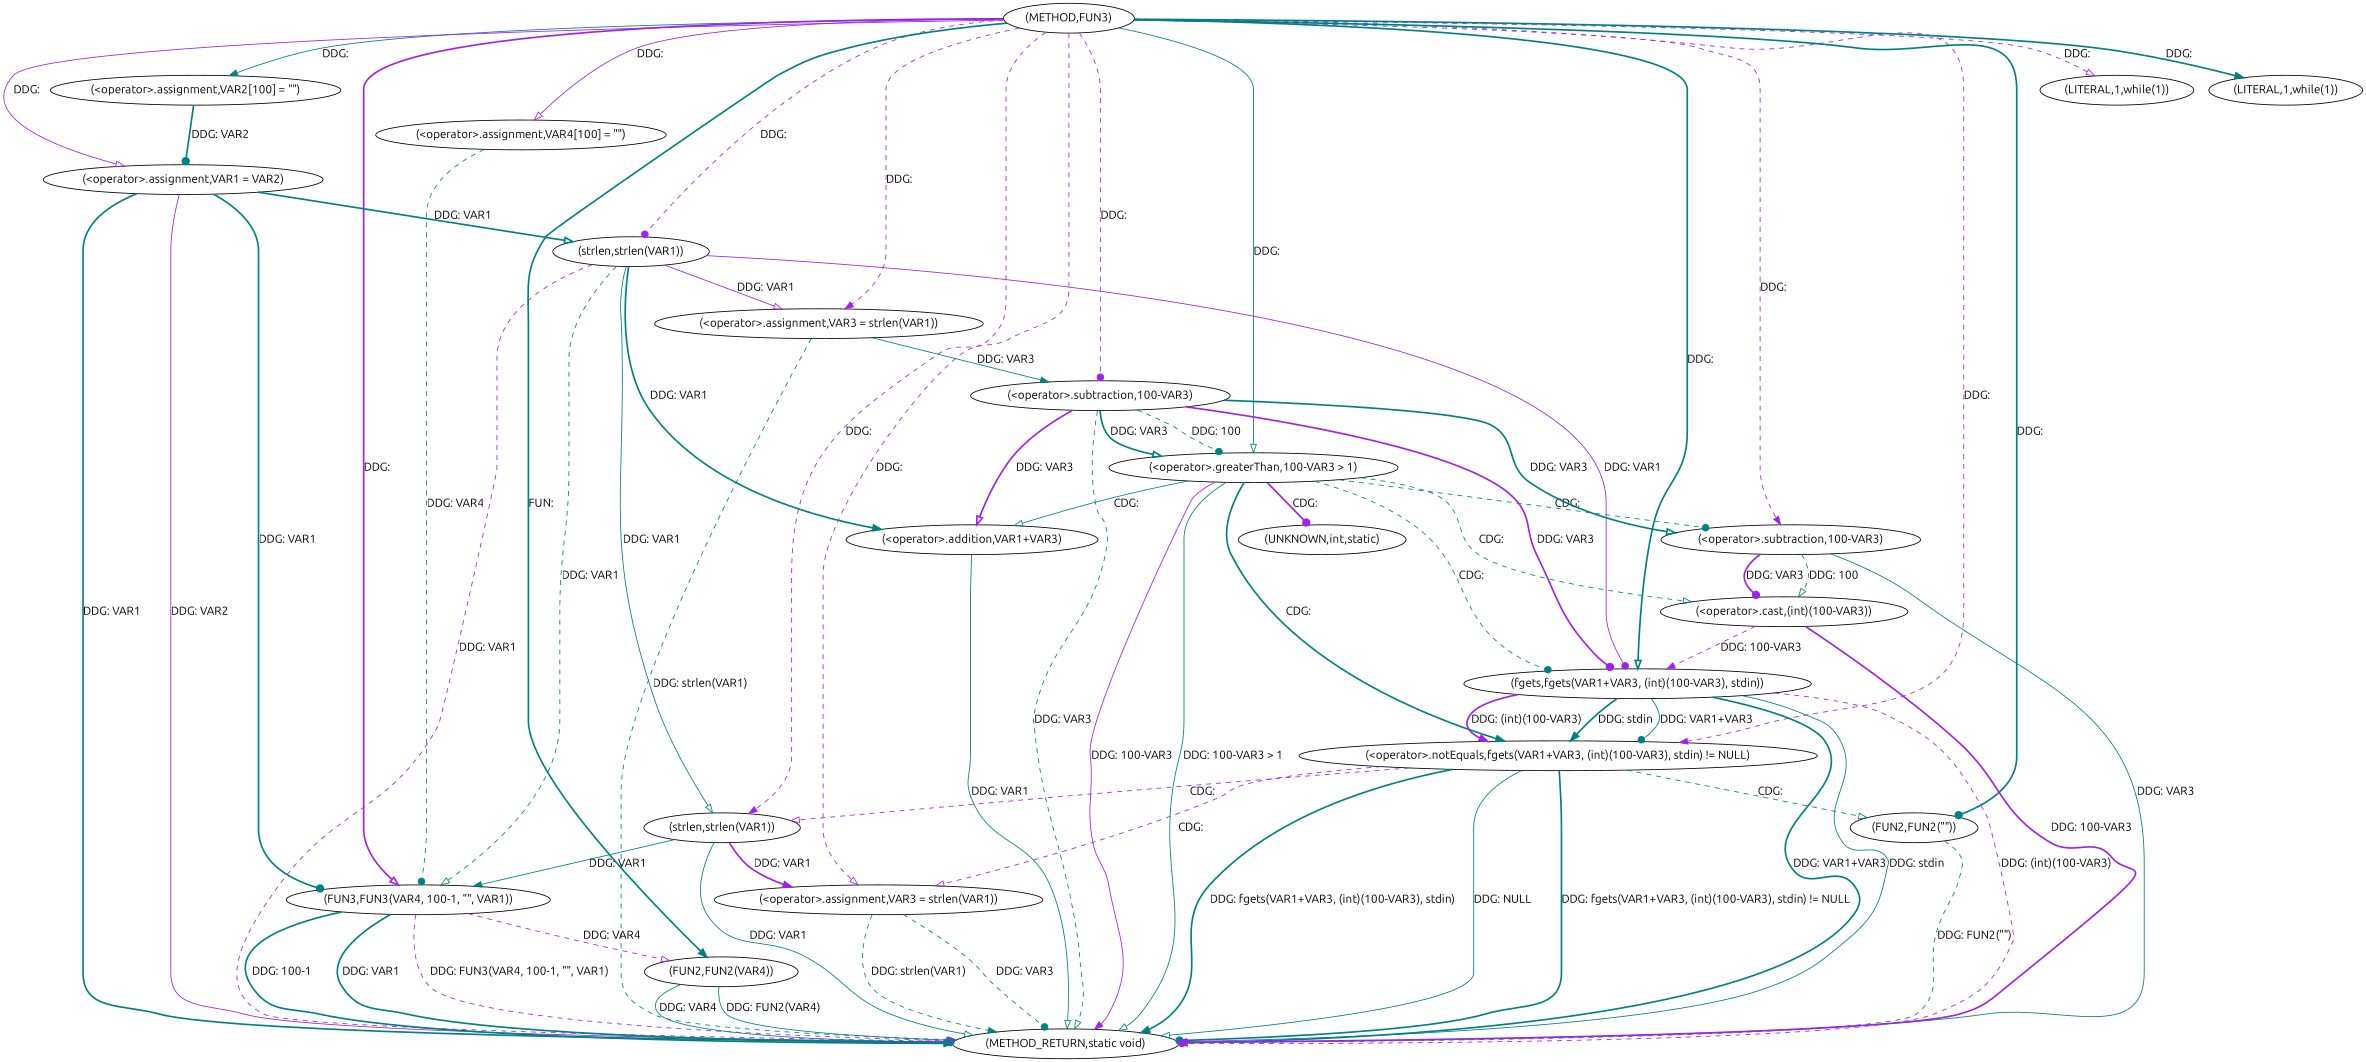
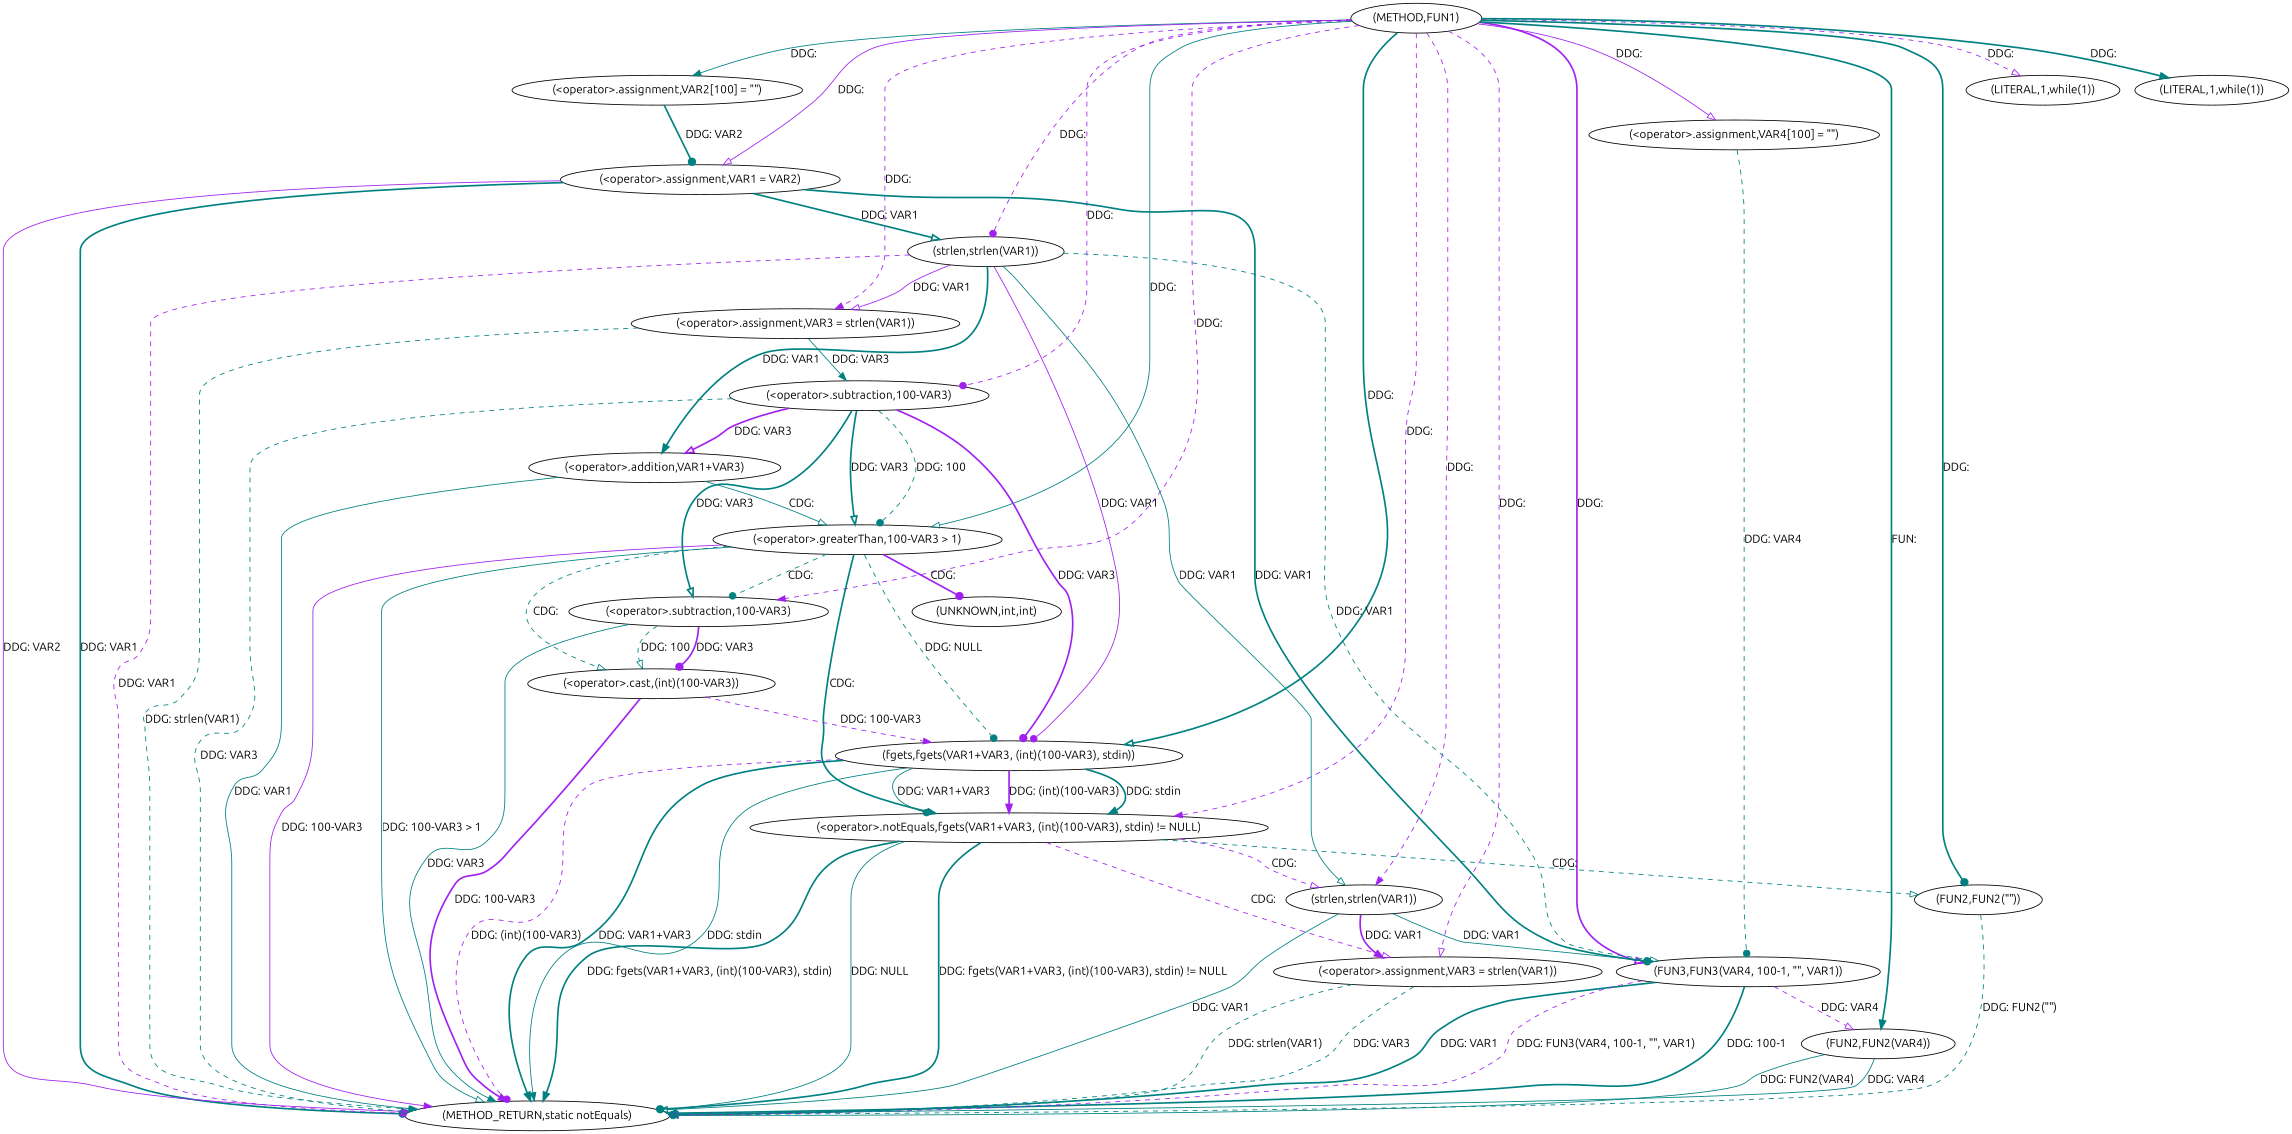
(1069, 18) -> (1416, 18)
(1105, 500) -> (763, 499)
(1322, 540) -> (987, 612)
(1473, 576) -> (954, 648)
(1066, 1044) -> (537, 1116)
